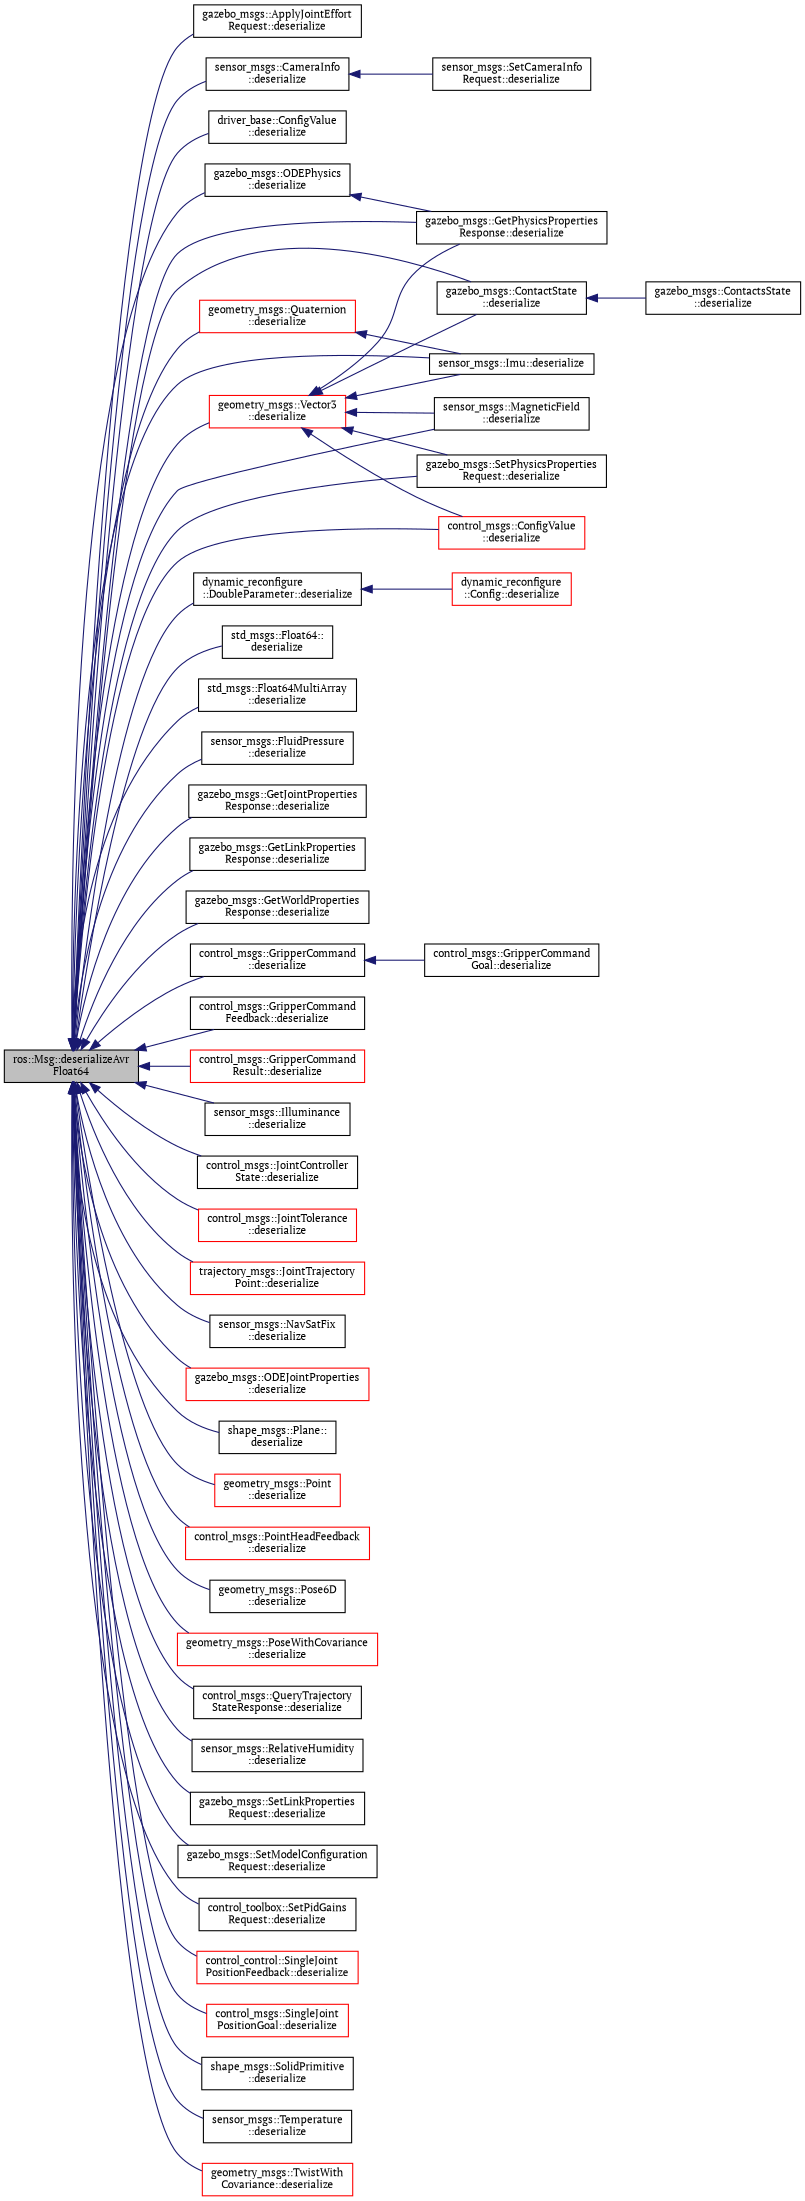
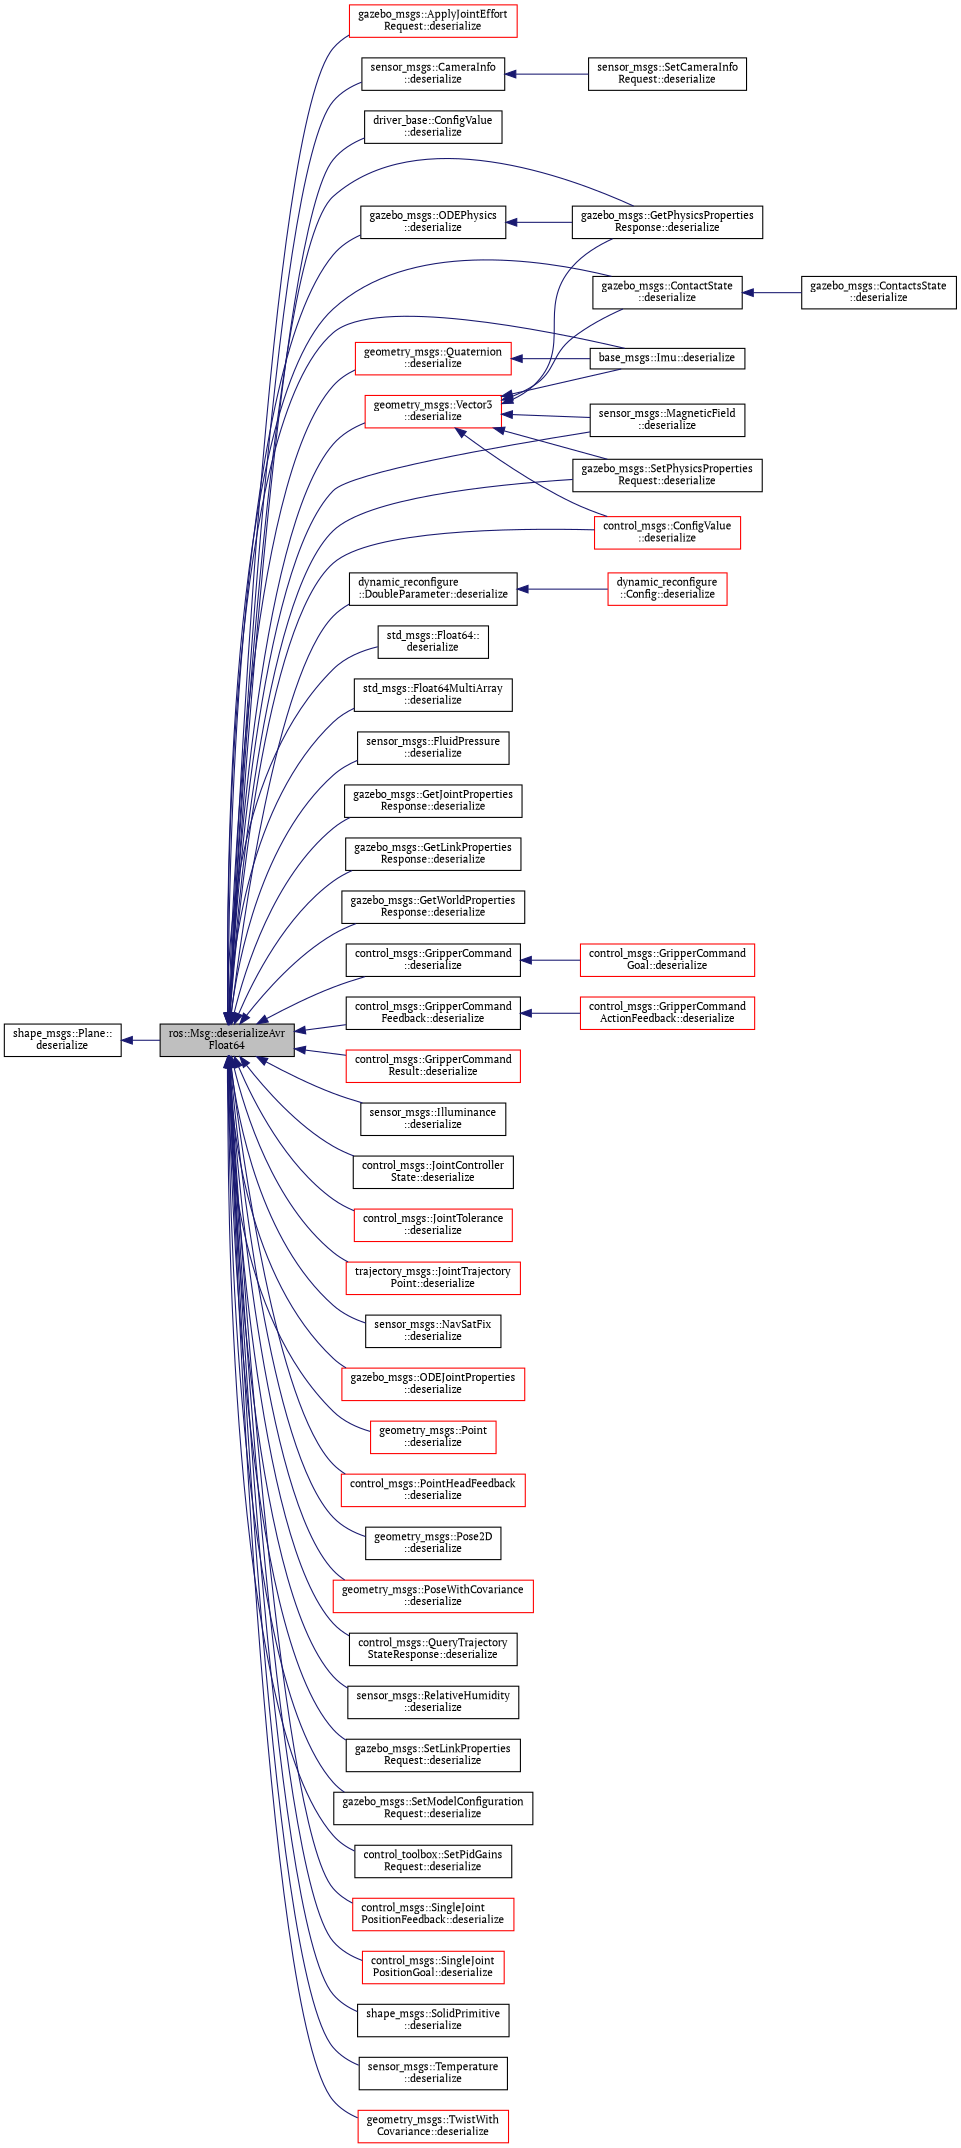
(278, 21) -> (433, 21)
(512, 364) -> (668, 359)
(512, 960) -> (668, 960)
none -> (668, 1013)
(136, 1356) -> (146, 1040)
(278, 1596) -> (433, 1543)
(278, 1968) -> (433, 1915)
